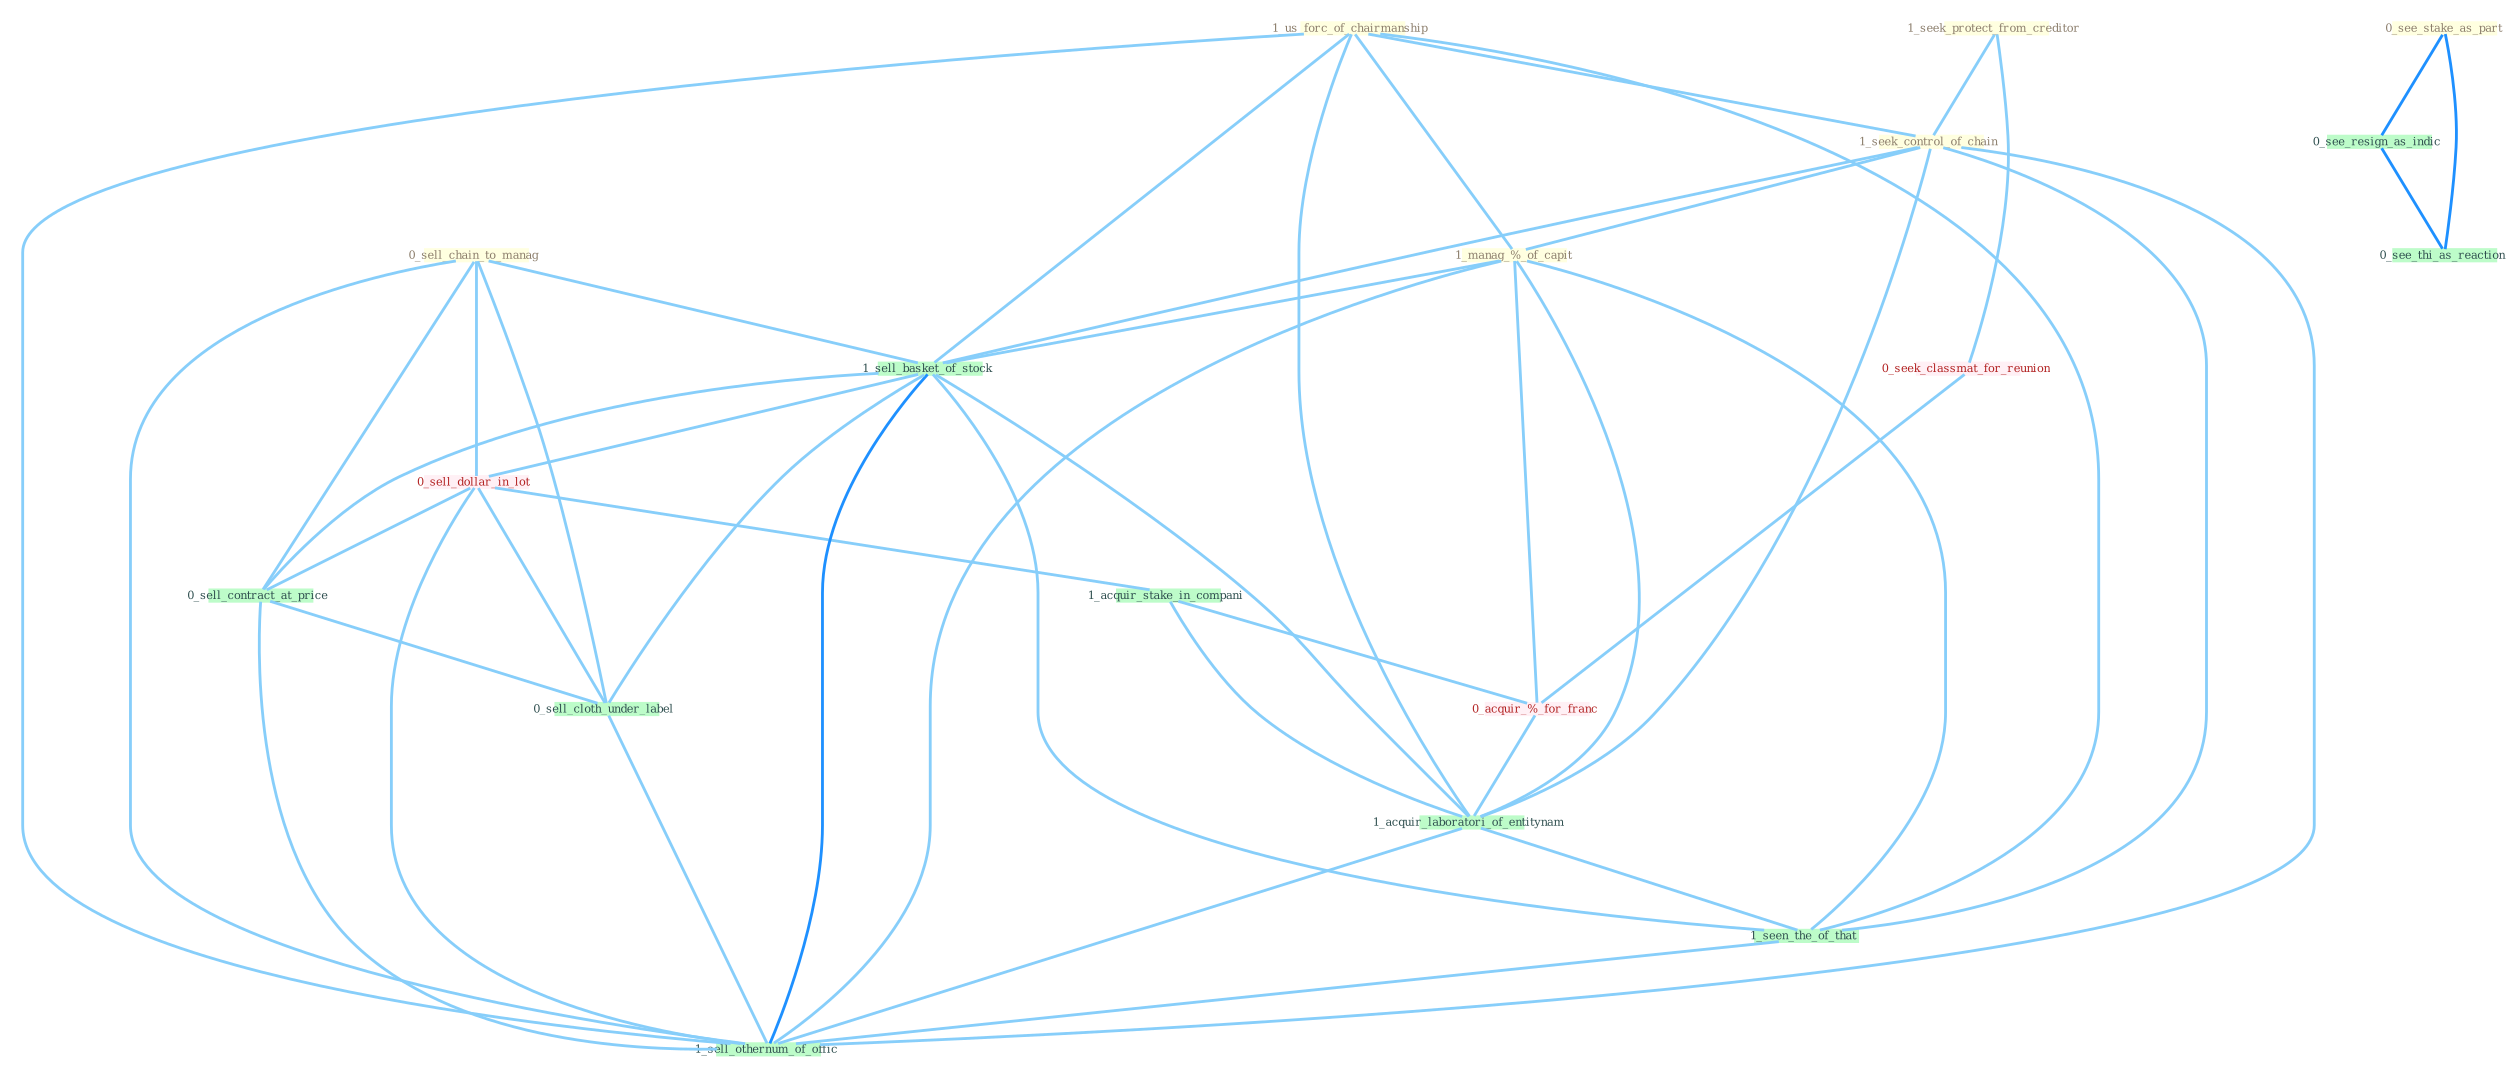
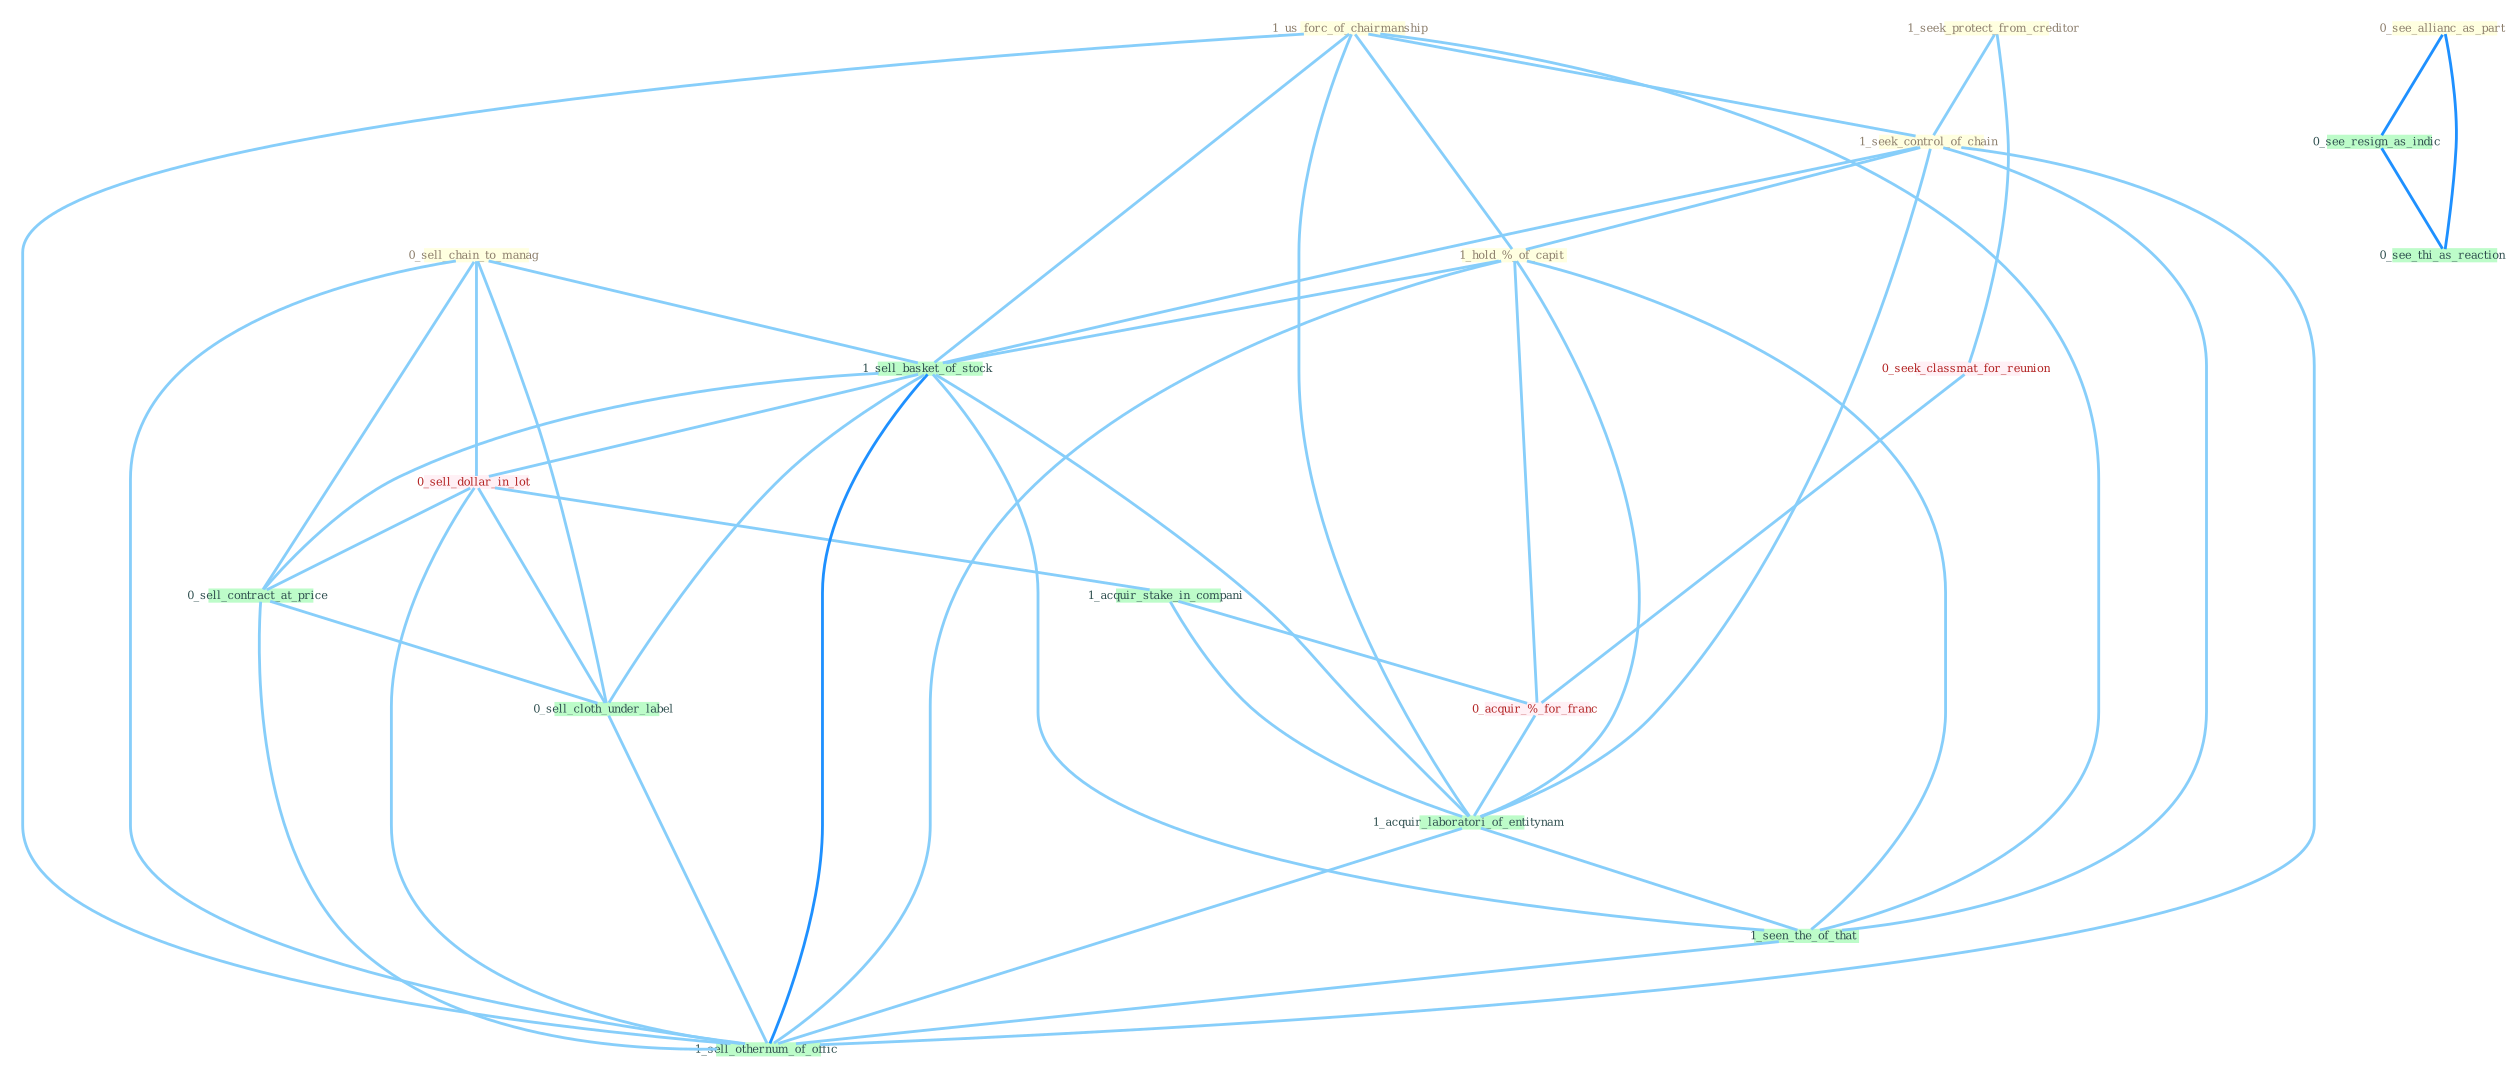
(2445, 28) -> (2445, 28)
(1514, 255) -> (1514, 255)
